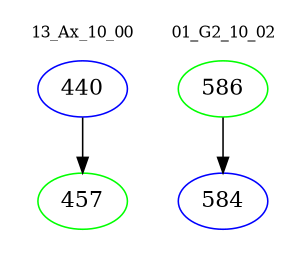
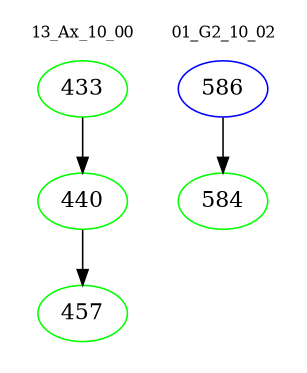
none -> (83, 89)
(83, 89) -> (83, 201)
(223, 89) -> (223, 89)
(223, 201) -> (223, 201)
